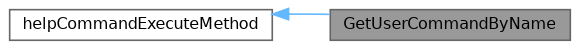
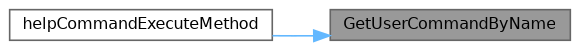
(309, 14) -> (293, 36)
